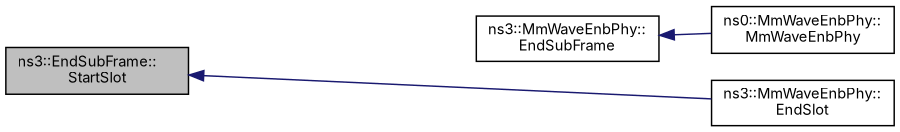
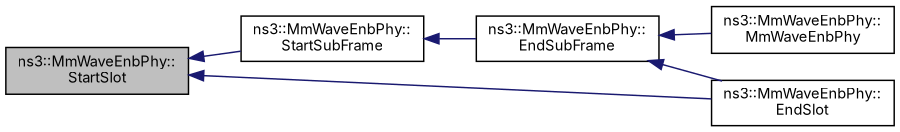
(803, 30) -> (803, 30)
none -> (332, 39)
(97, 71) -> (97, 71)
none -> (692, 73)
